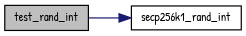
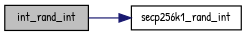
(47, 18) -> (47, 18)
